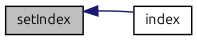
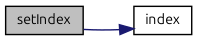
(116, 11) -> (102, 30)
